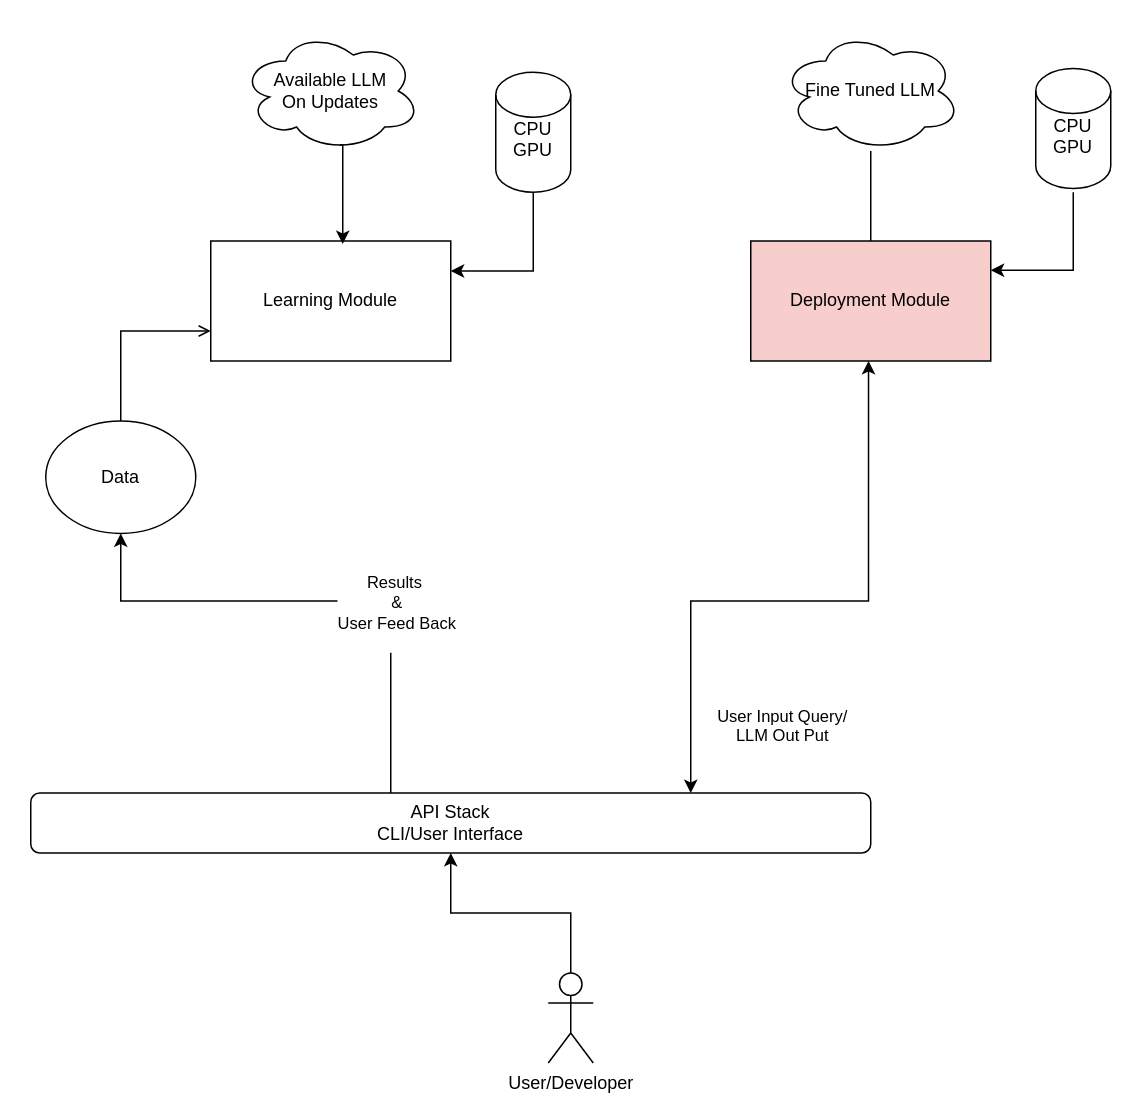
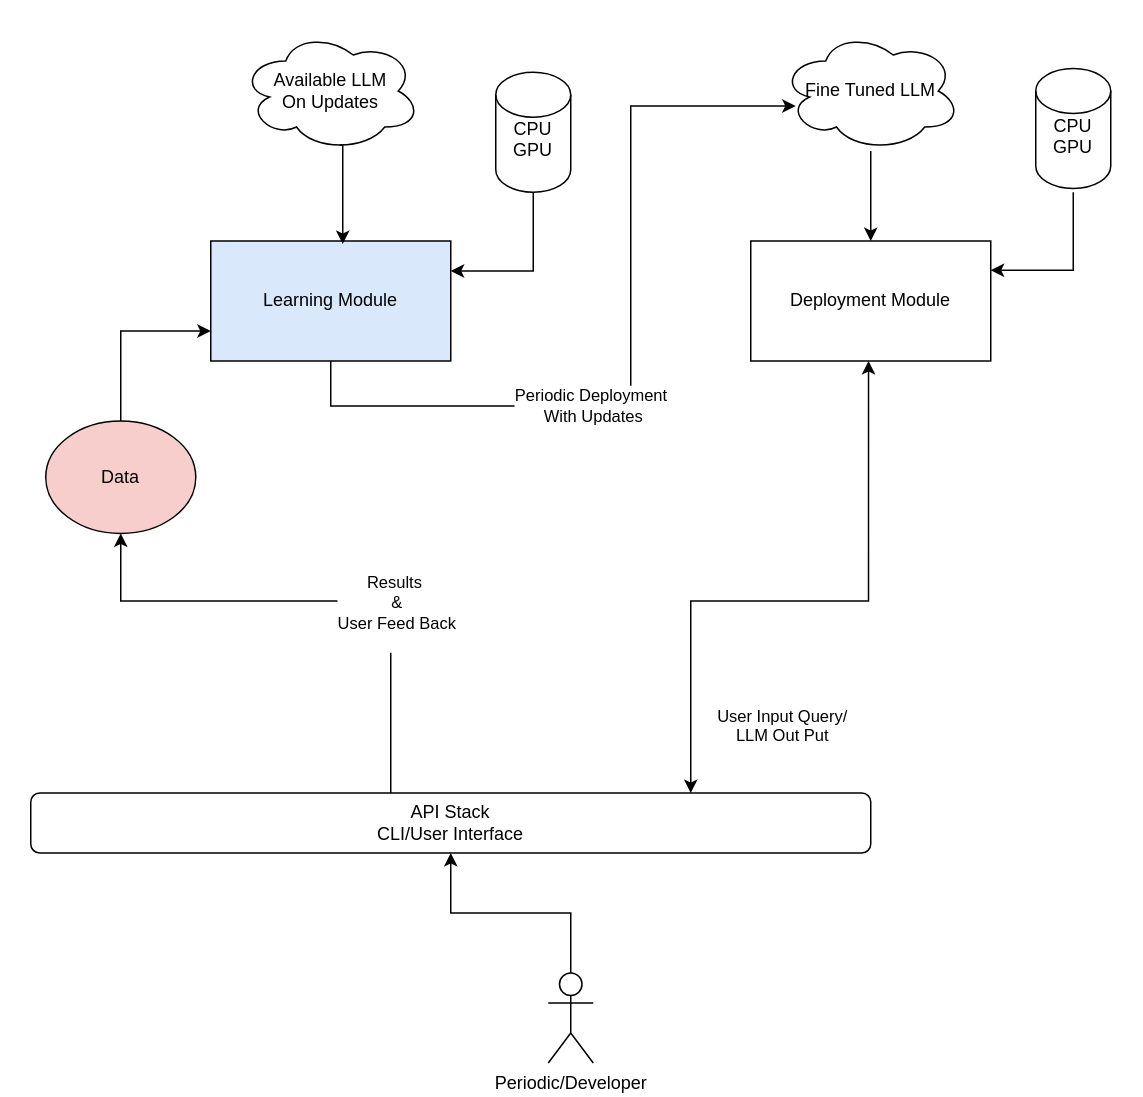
none -> (631, 177)
(871, 233) -> (871, 229)
(331, 301) -> (331, 301)
(871, 301) -> (871, 301)
(201, 331) -> (199, 331)
(121, 477) -> (121, 477)
(572, 1084) -> (572, 1084)
